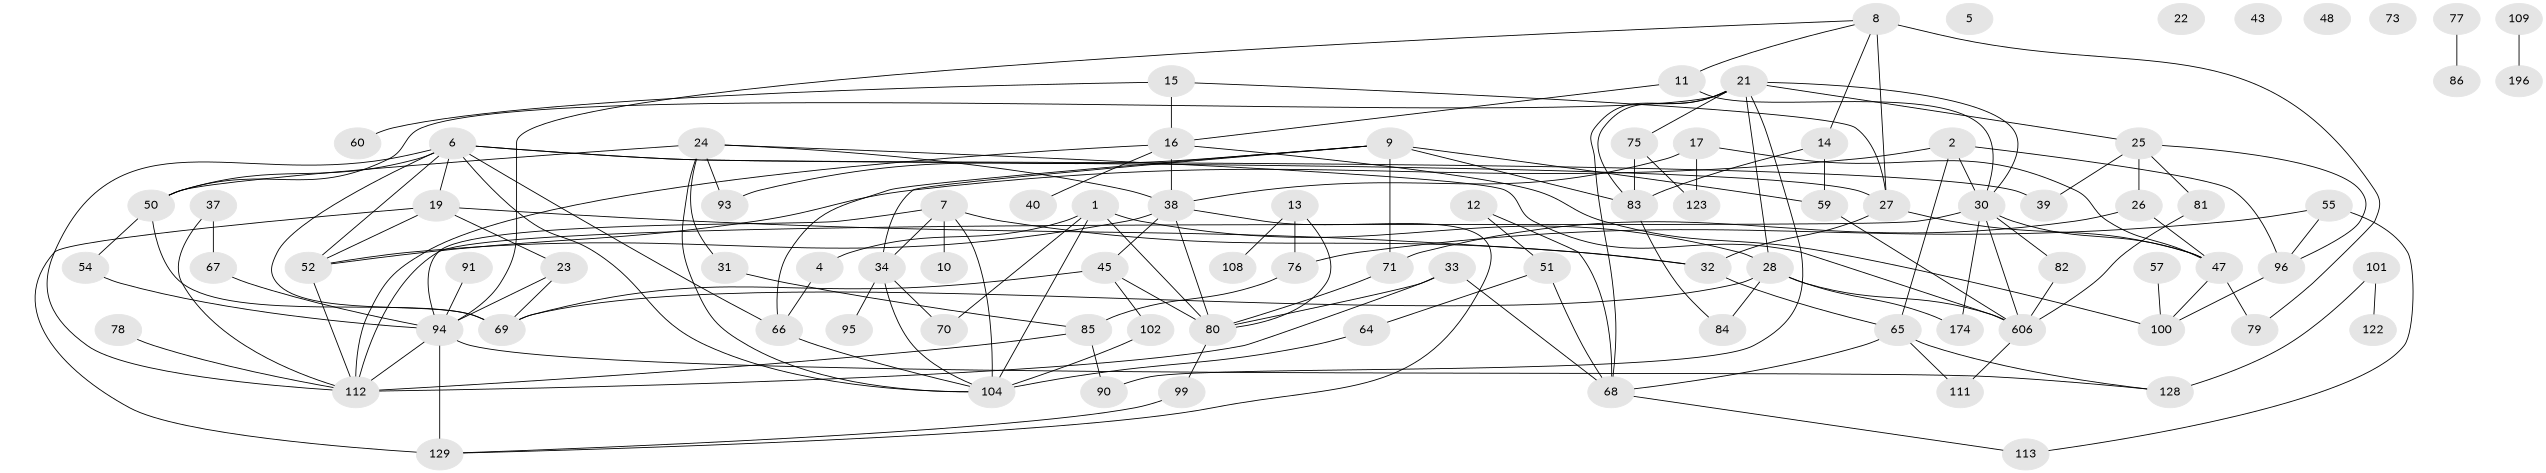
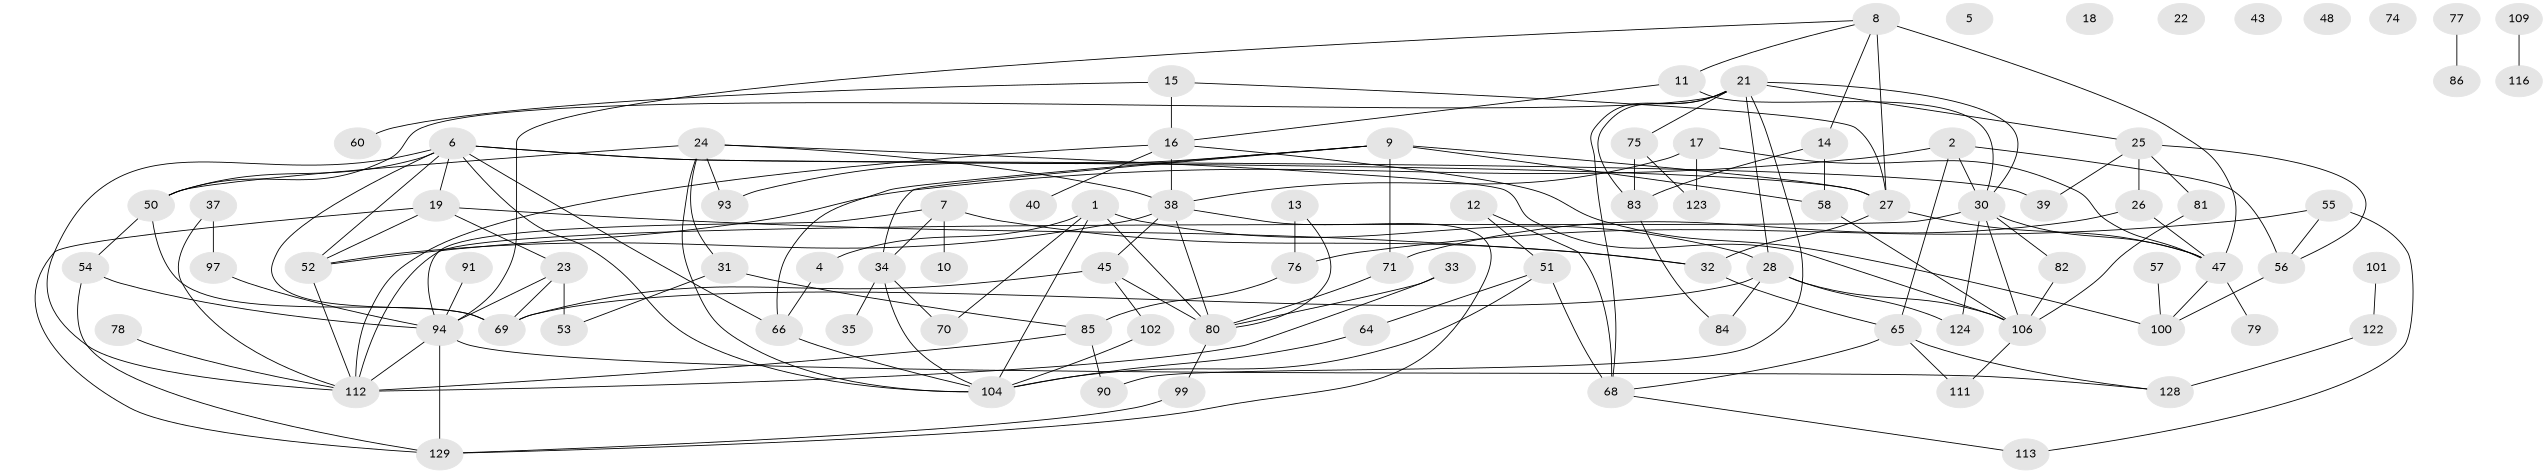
none -> (2090, 19)
(2393, 19) -> (2393, 19)
(2243, 80) -> (2108, 99)
(2519, 81) -> (2519, 81)
(1557, 186) -> (1585, 160)
(1824, 206) -> (1824, 206)
(213, 268) -> (213, 268)
(1233, 268) -> none
(2281, 268) -> (2281, 268)
(988, 303) -> (1308, 365)
none -> (564, 330)
(849, 330) -> (849, 330)
(1532, 330) -> none
(1960, 330) -> (1960, 330)
(2022, 330) -> (2022, 330)
(2285, 346) -> (2272, 363)
none -> (215, 406)
